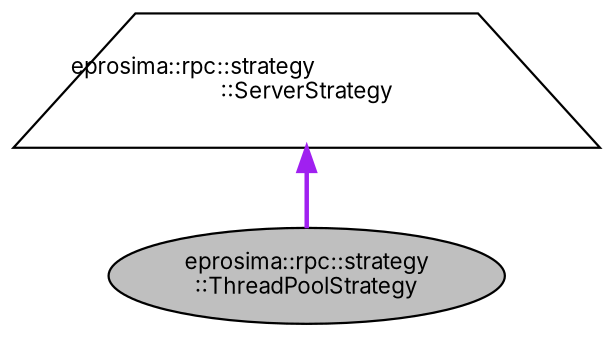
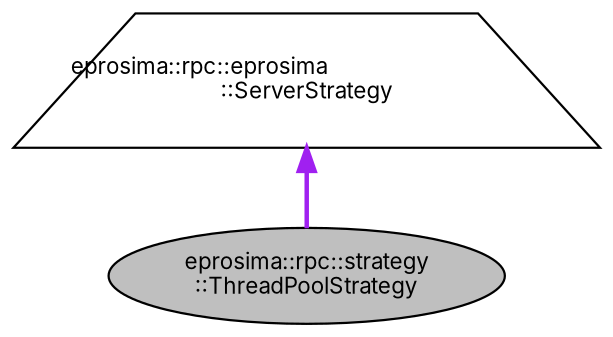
(307, 81) -> (307, 81)
